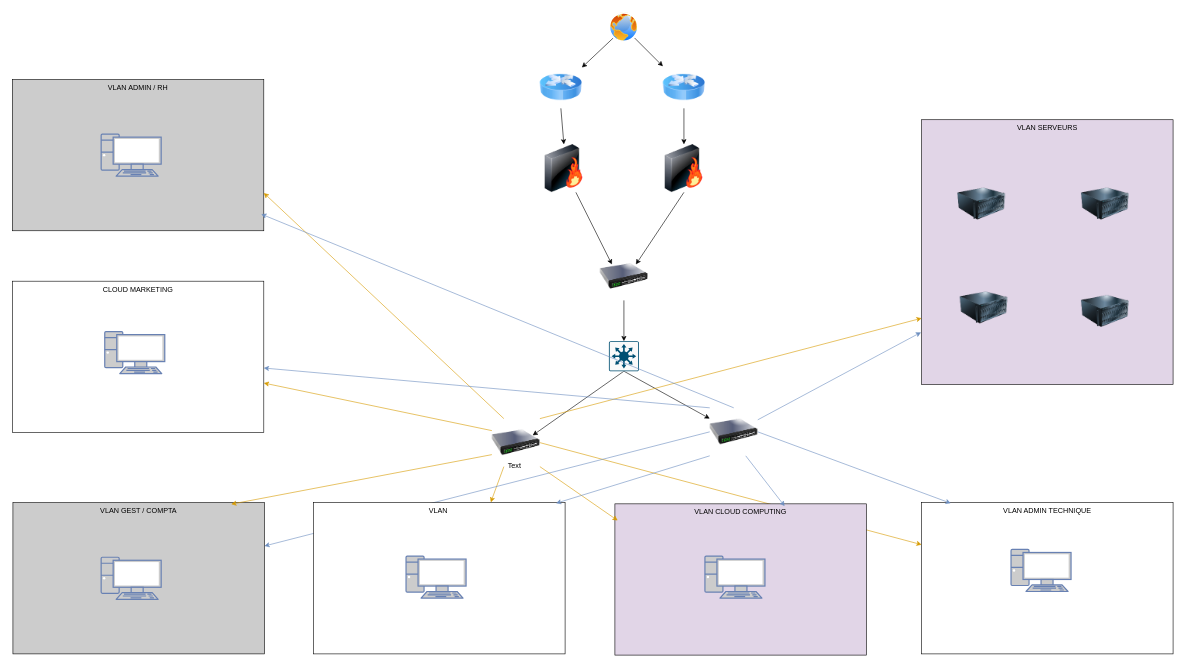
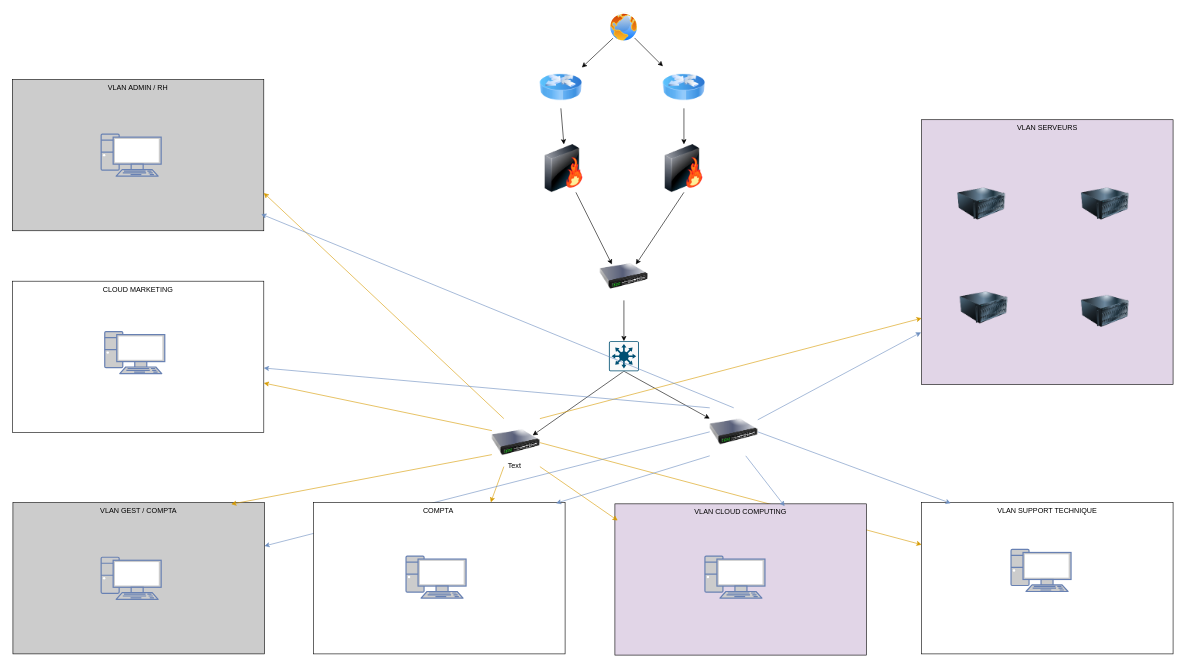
(439, 511) -> (439, 511)
(1047, 511) -> (1047, 511)
